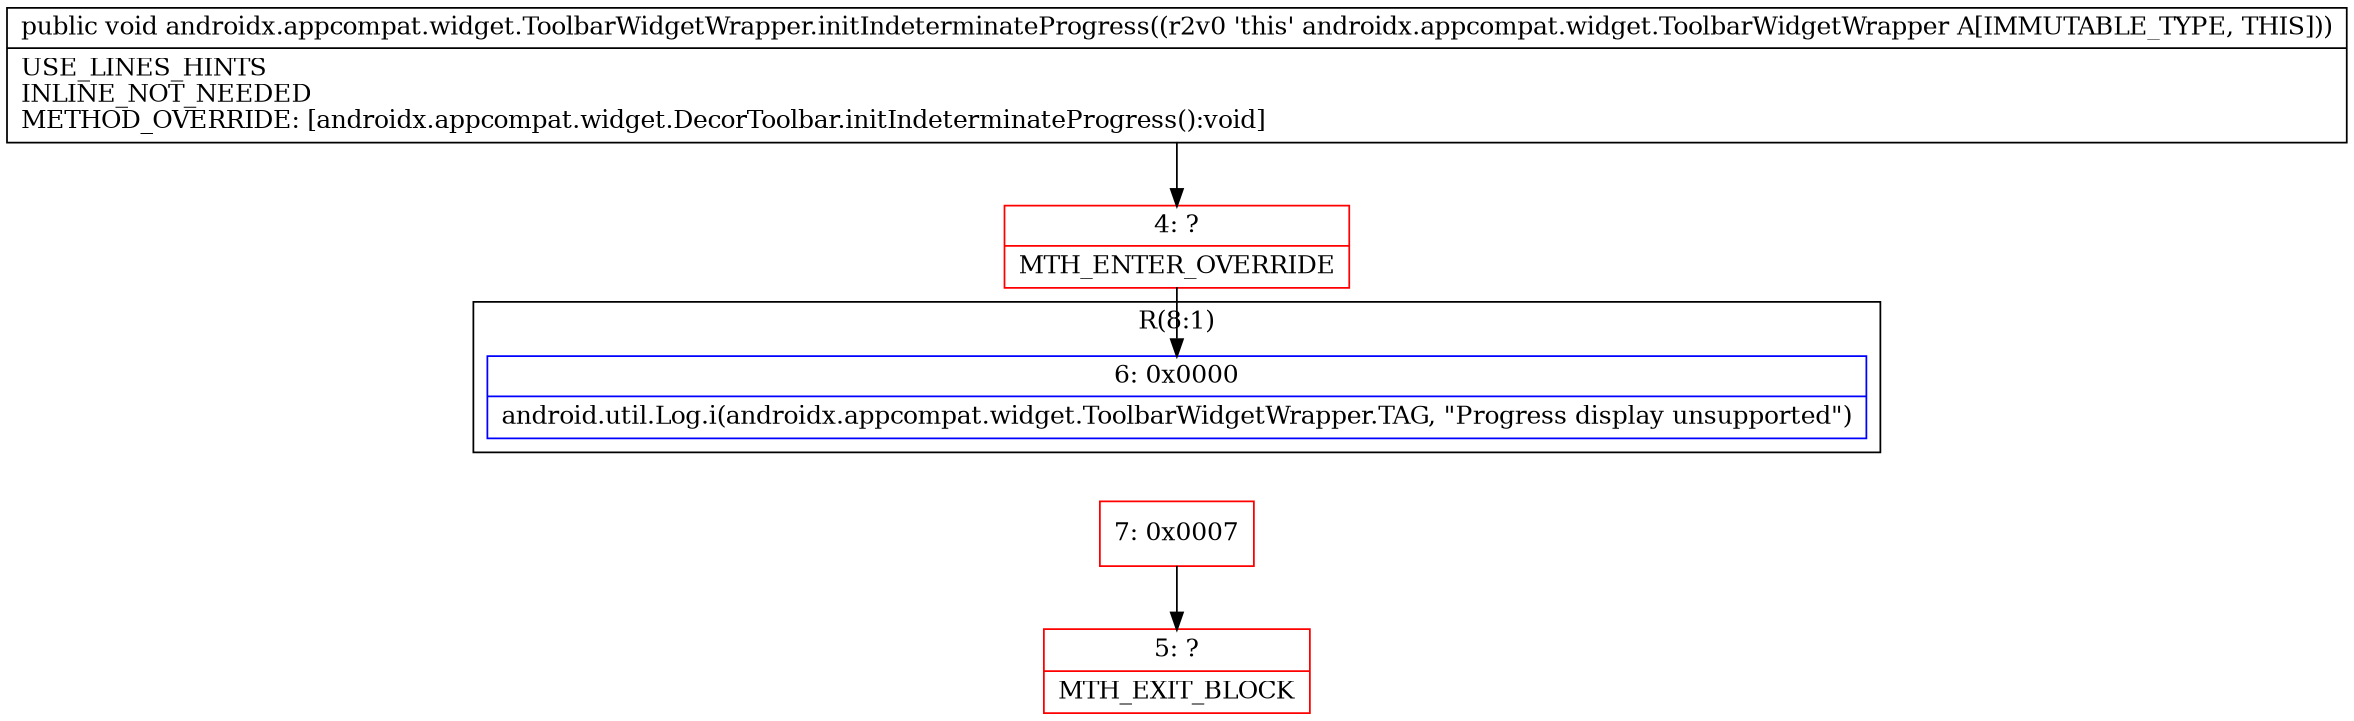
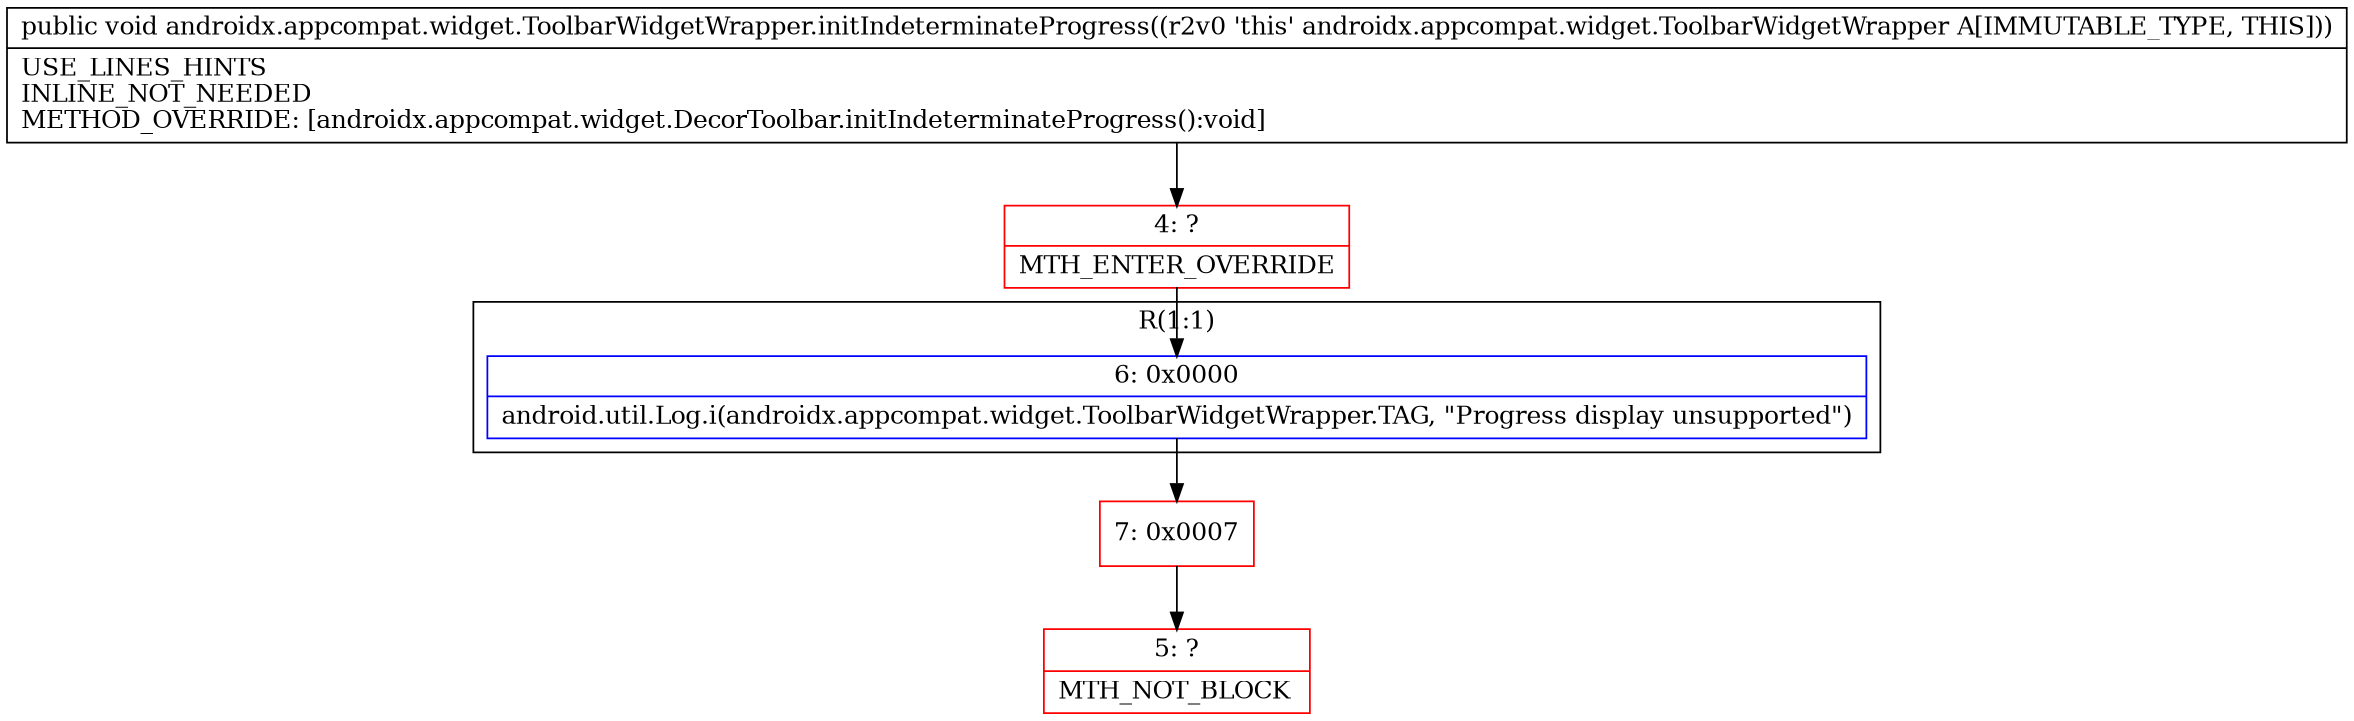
(1177, 322) -> (1177, 322)
none -> (1177, 463)
(1177, 691) -> (1174, 691)
